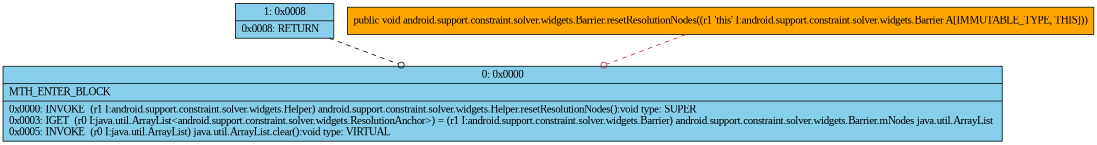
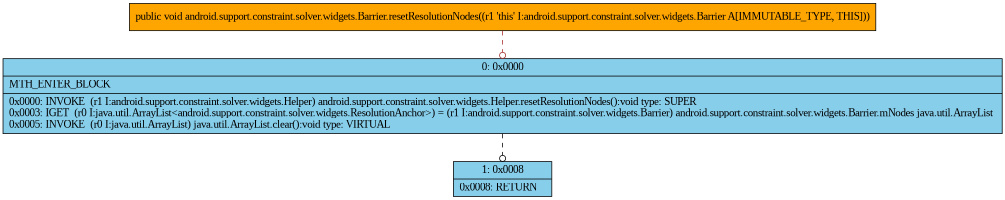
(364, 51) -> (503, 145)
